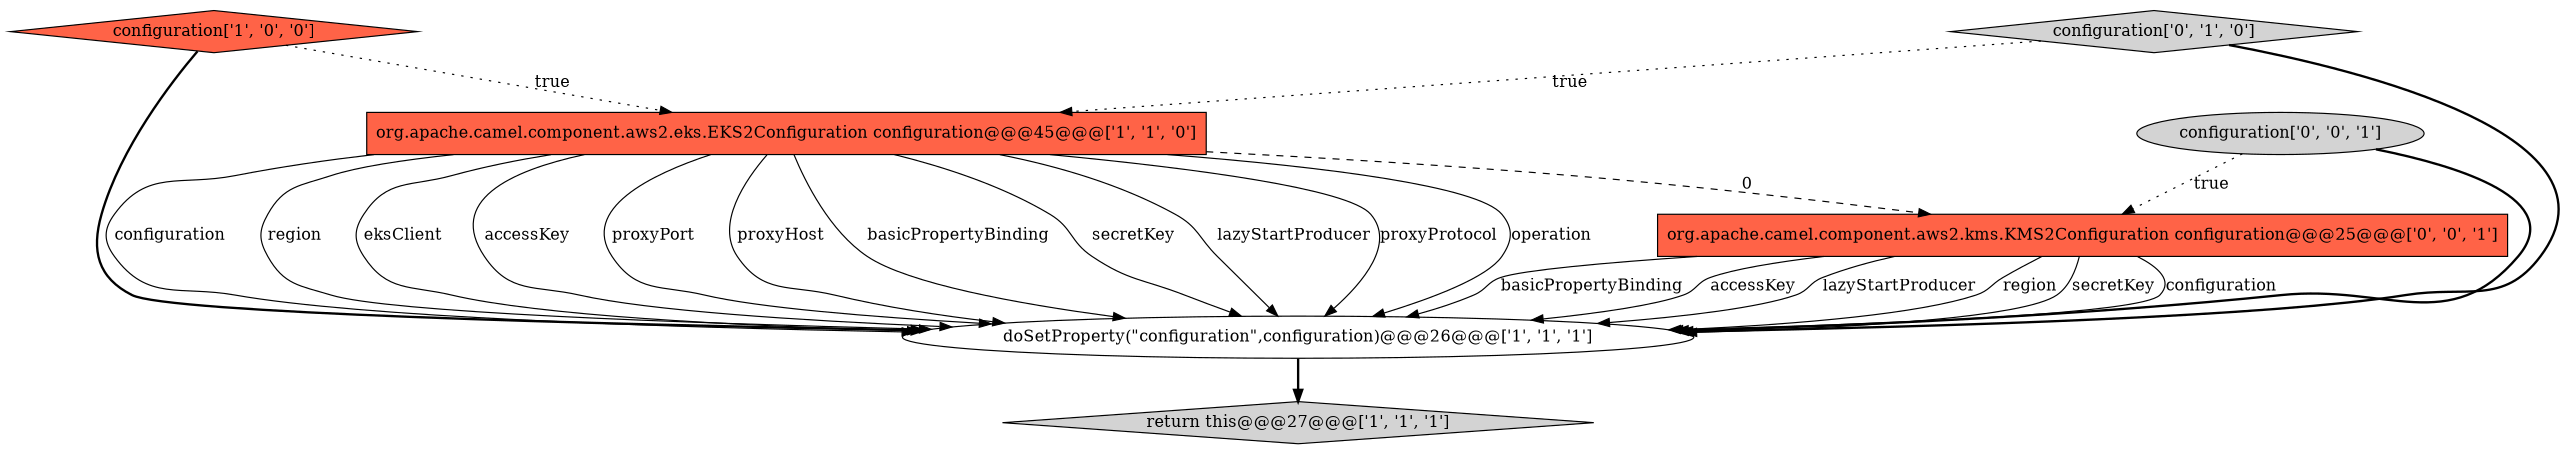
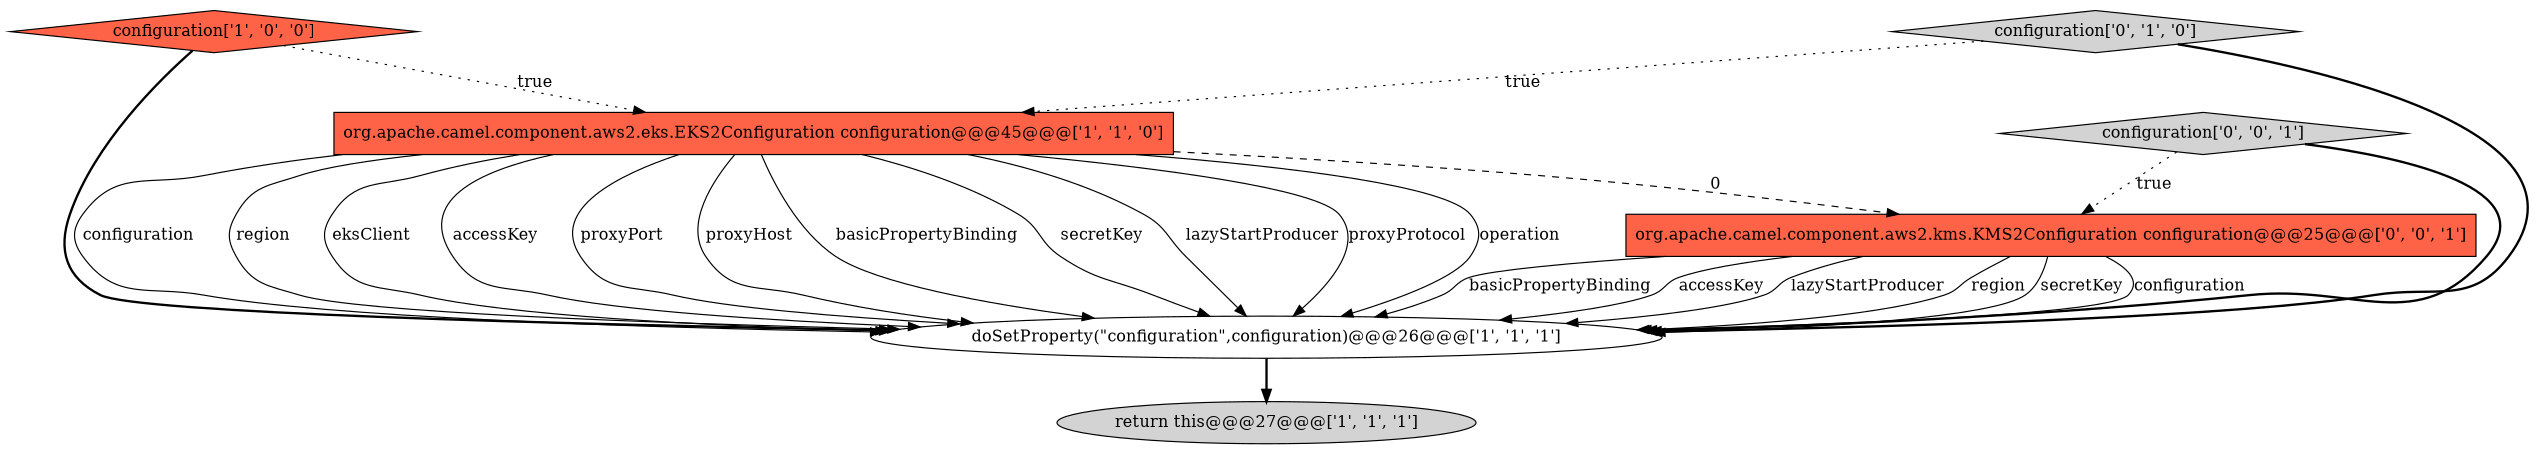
(2280, 133) -> (2203, 133)
(1298, 423) -> (1266, 423)
